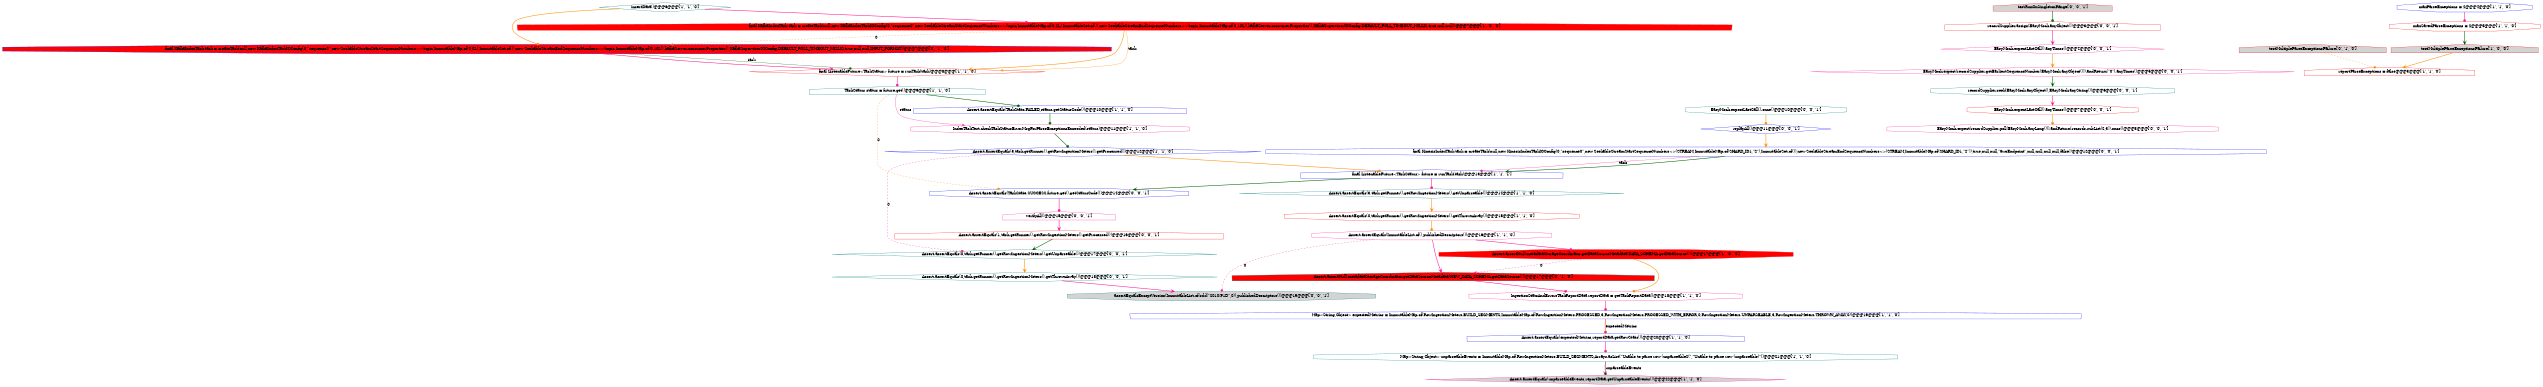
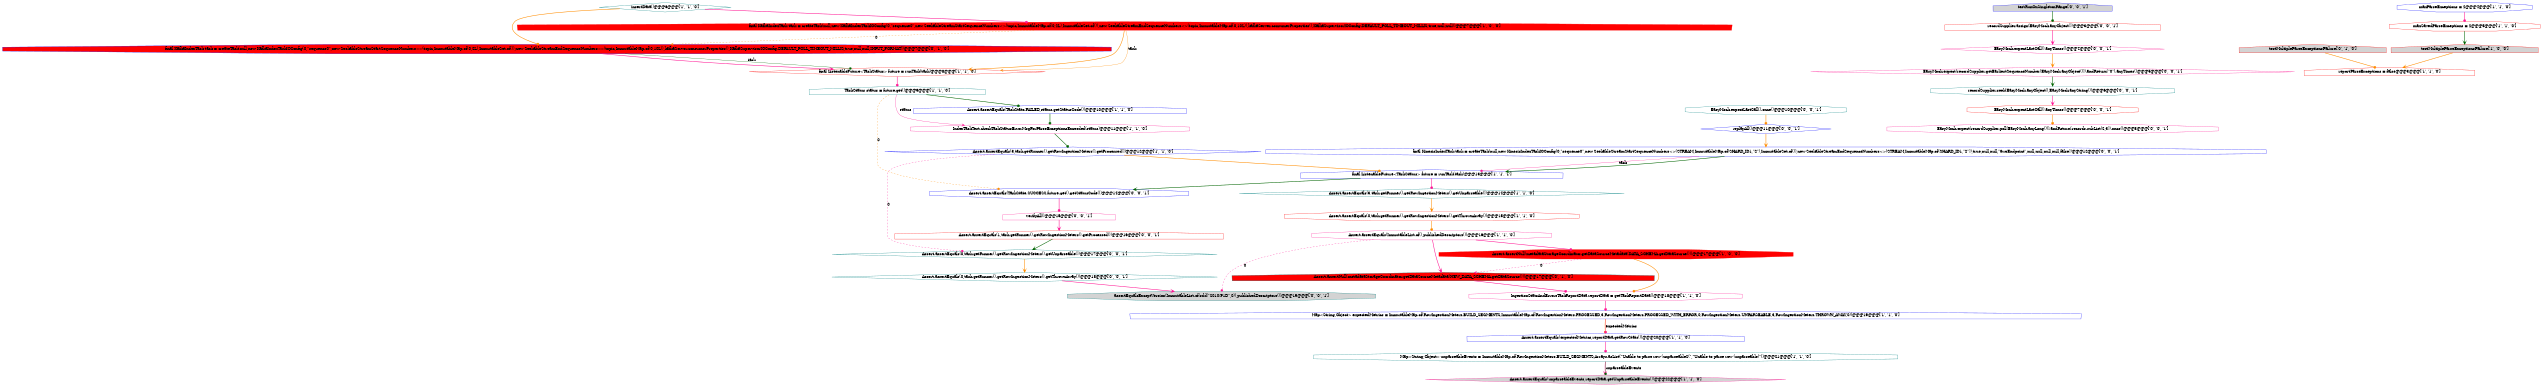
(2053, 7) -> (2053, 7)
(2349, 60) -> (2349, 60)
